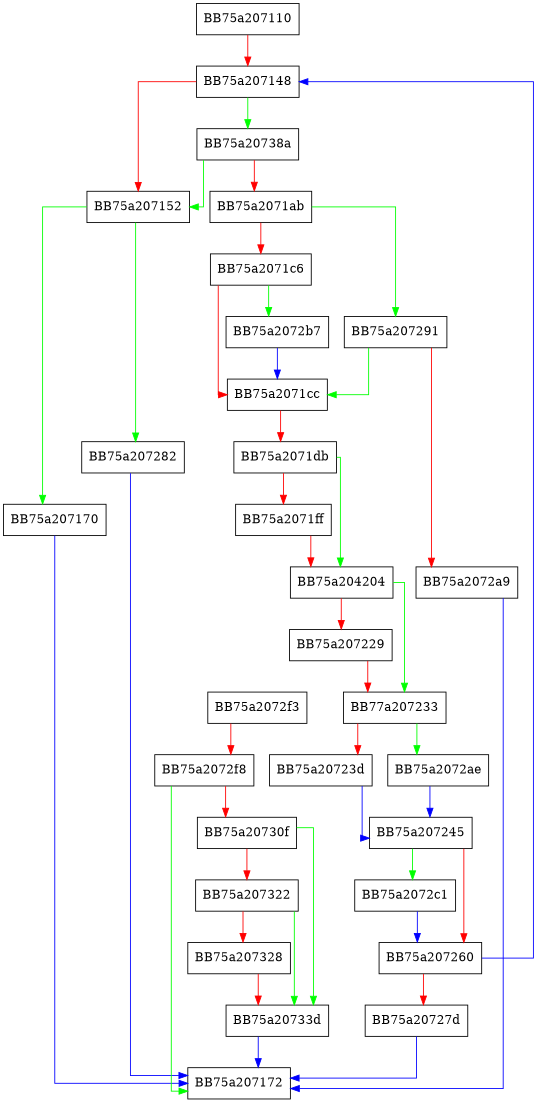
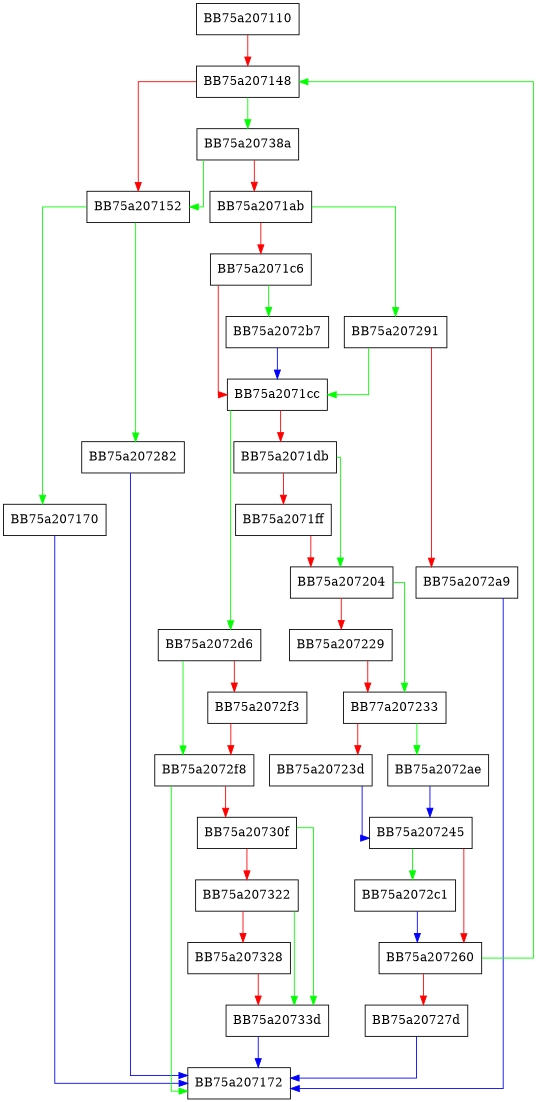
(533, 433) -> (533, 433)
(342, 583) -> (342, 583)
none -> (210, 645)
